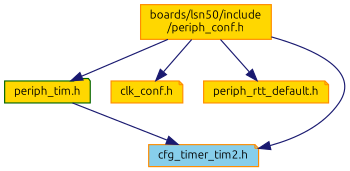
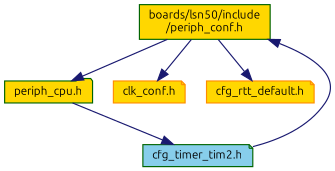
(206, 22) -> (205, 22)
(344, 90) -> (325, 102)
(47, 92) -> (49, 92)
(266, 92) -> (260, 92)
(204, 156) -> (198, 156)
